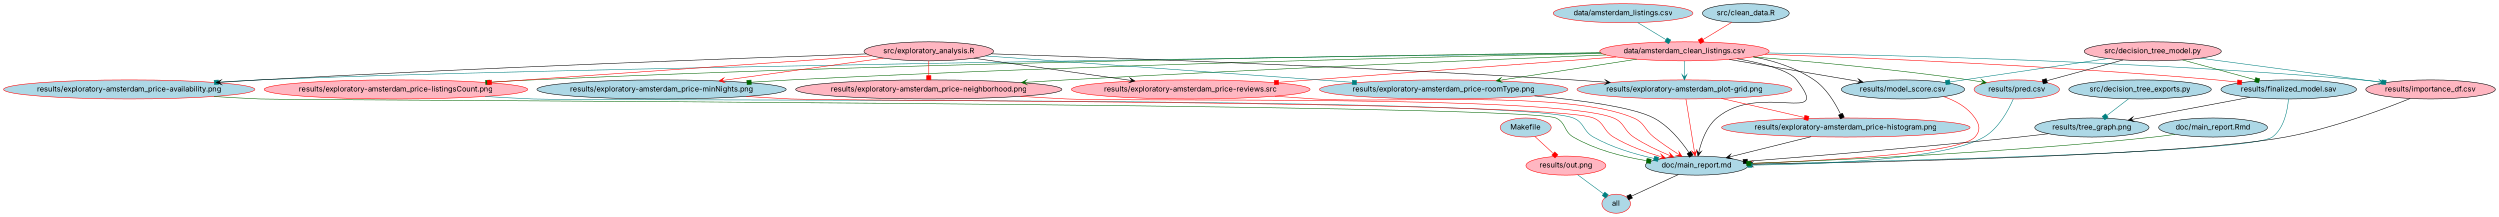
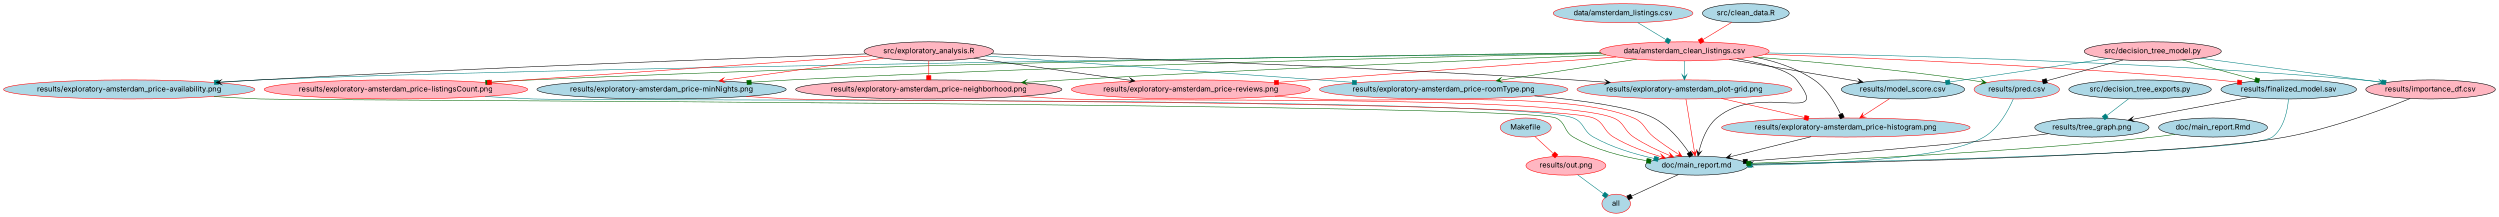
(1191, 89) -> (1191, 89)
(1894, 154) -> (1877, 107)
